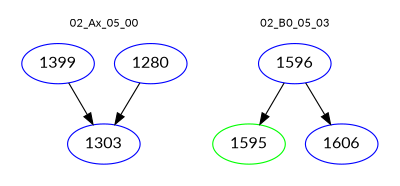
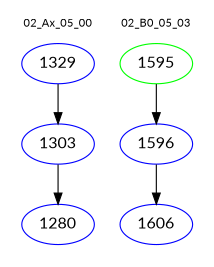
(58, 64) -> (58, 64)
(130, 99) -> (58, 179)
(275, 99) -> (156, 98)
